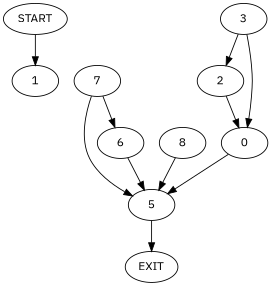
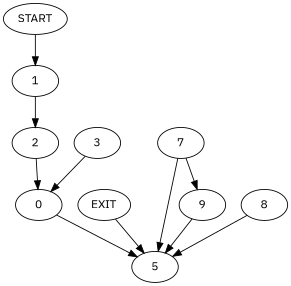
(234, 46) -> (35, 108)
(121, 143) -> (202, 205)
(152, 232) -> (127, 233)
